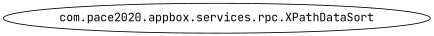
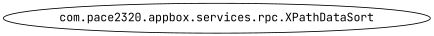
(217, 18) -> (217, 18)
